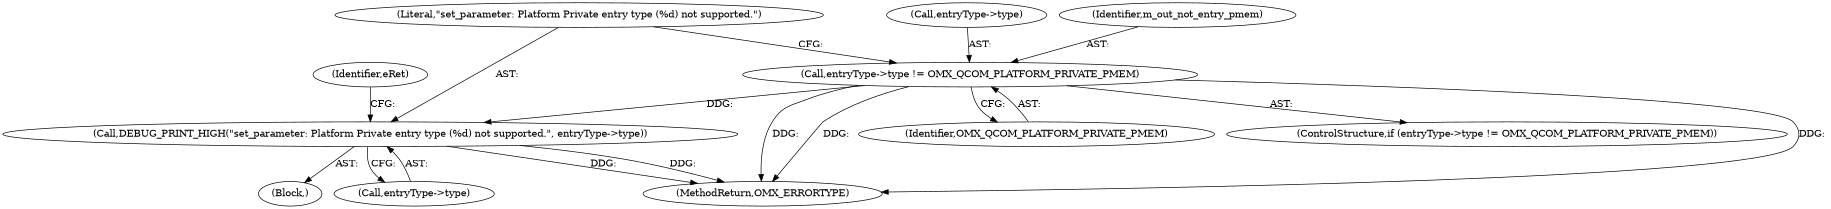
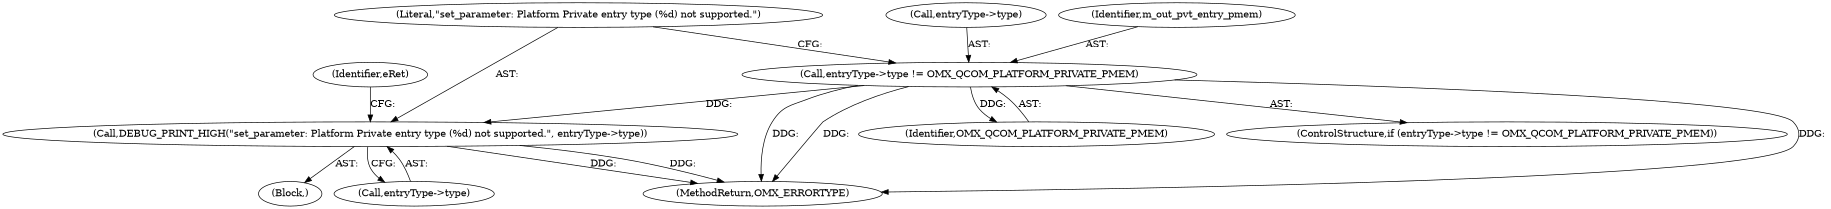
(1178, 15) -> (1177, 15)
(994, 104) -> (994, 104)
